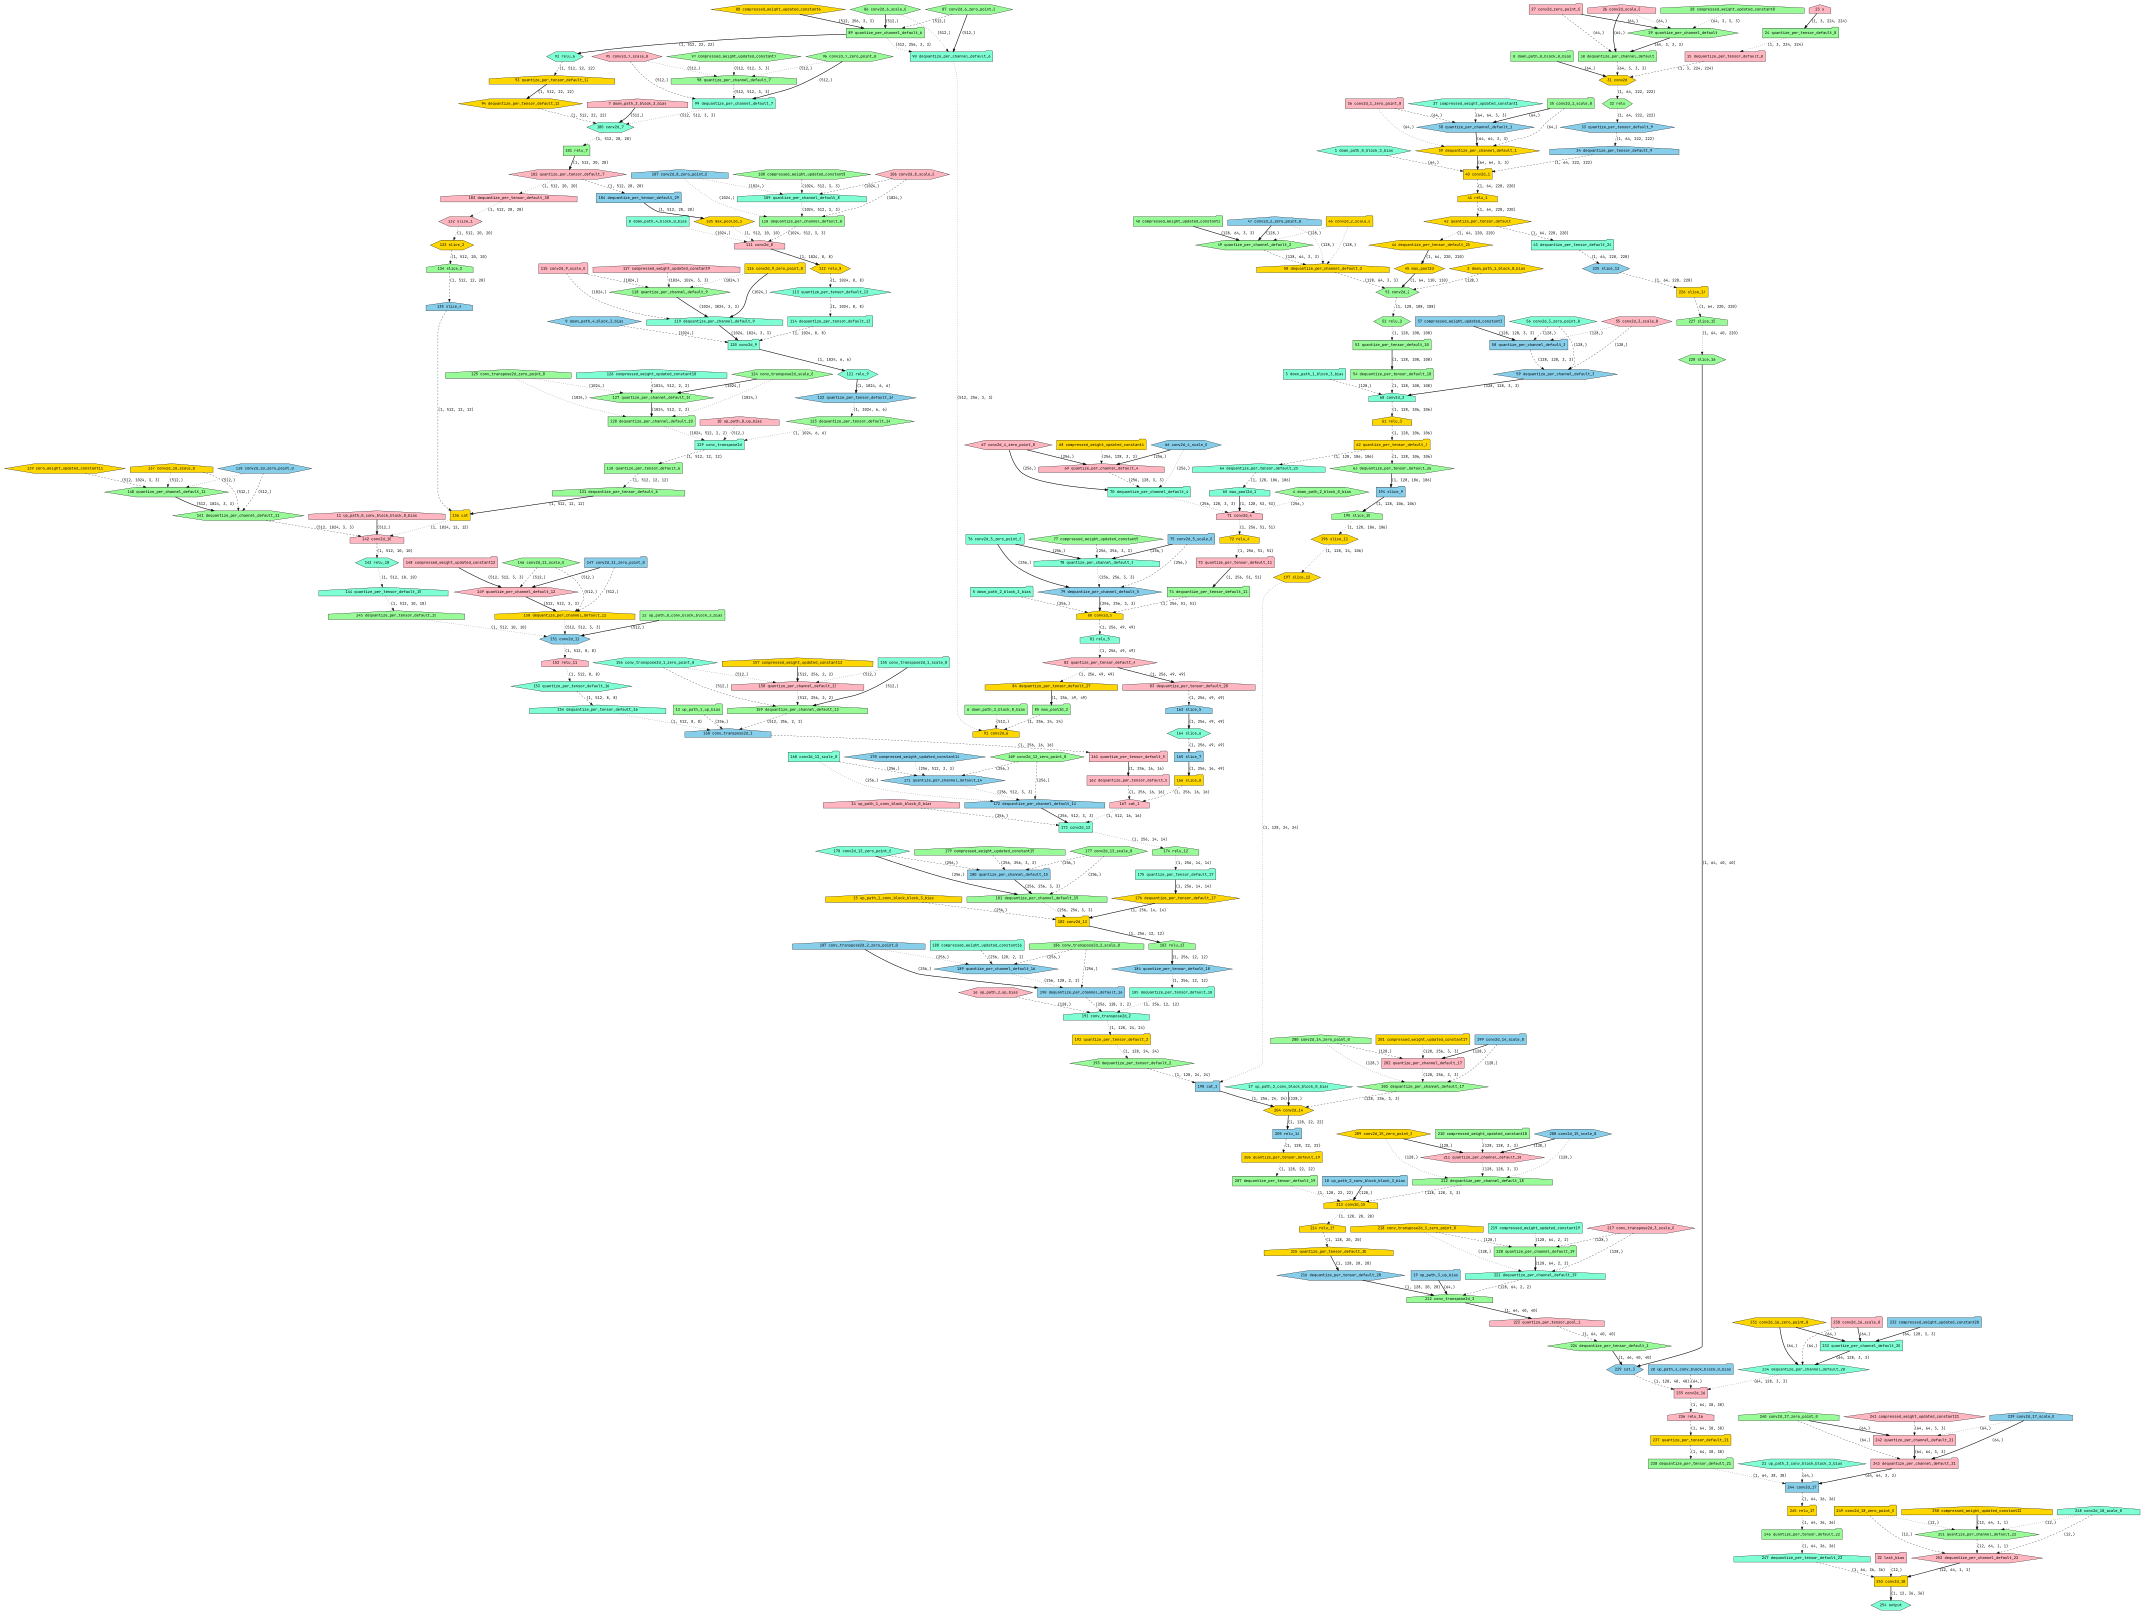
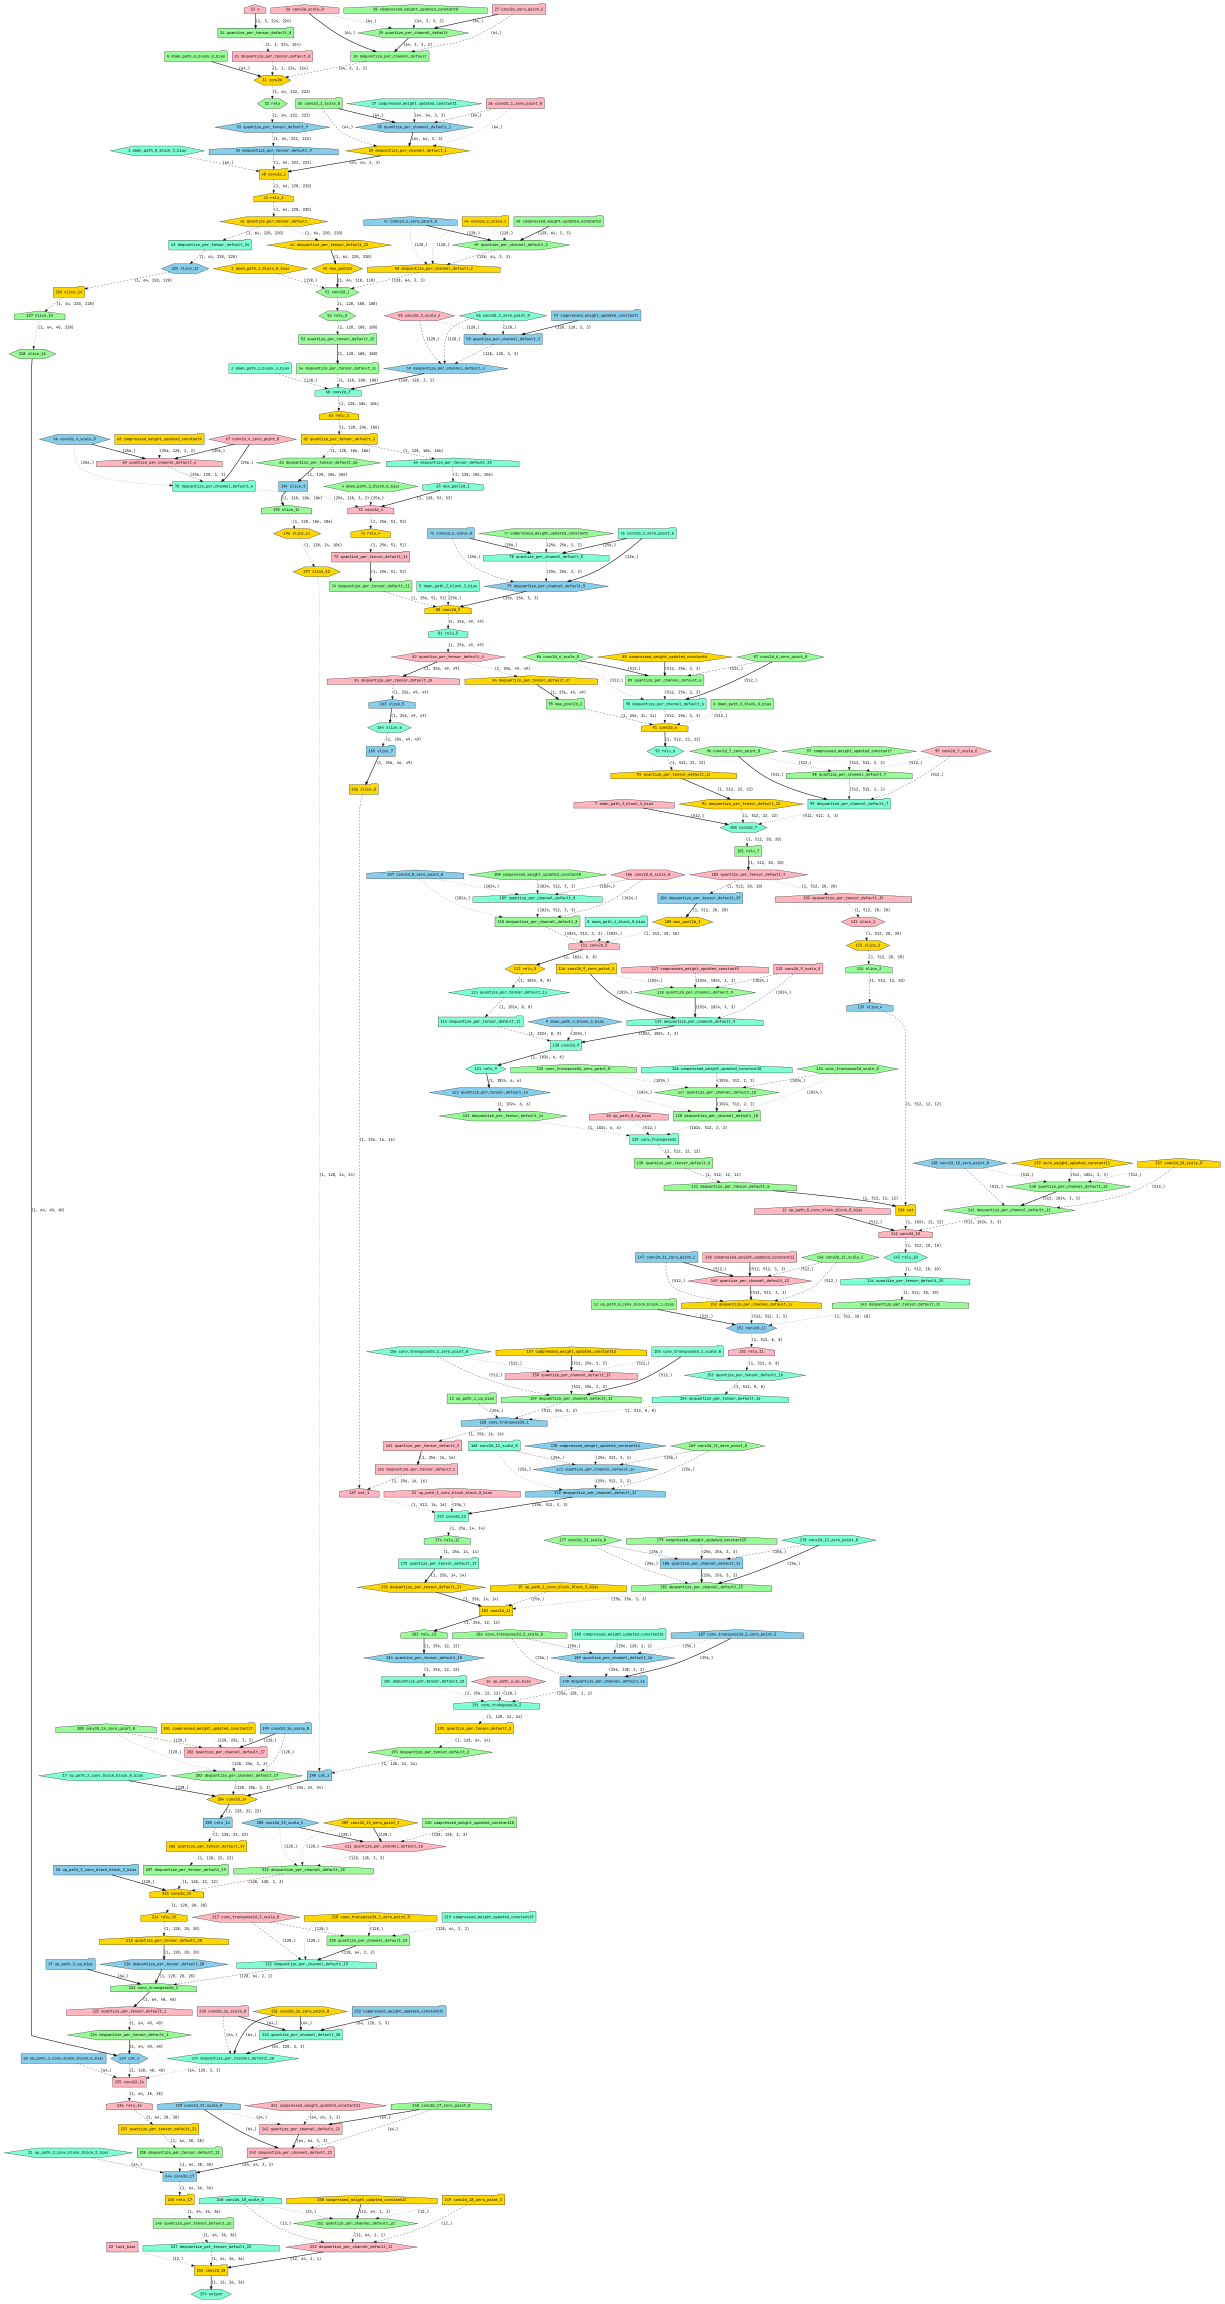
(713, 40) -> (665, 738)
(719, 386) -> (784, 1080)
(1547, 1322) -> (129, 2011)
